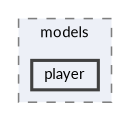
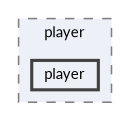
(65, 33) -> (65, 33)
